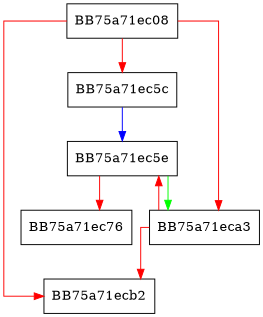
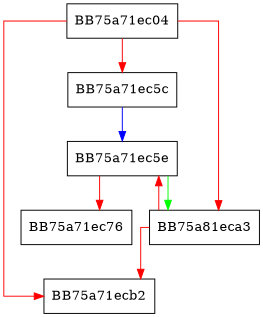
(122, 21) -> (122, 21)
(204, 227) -> (204, 227)
